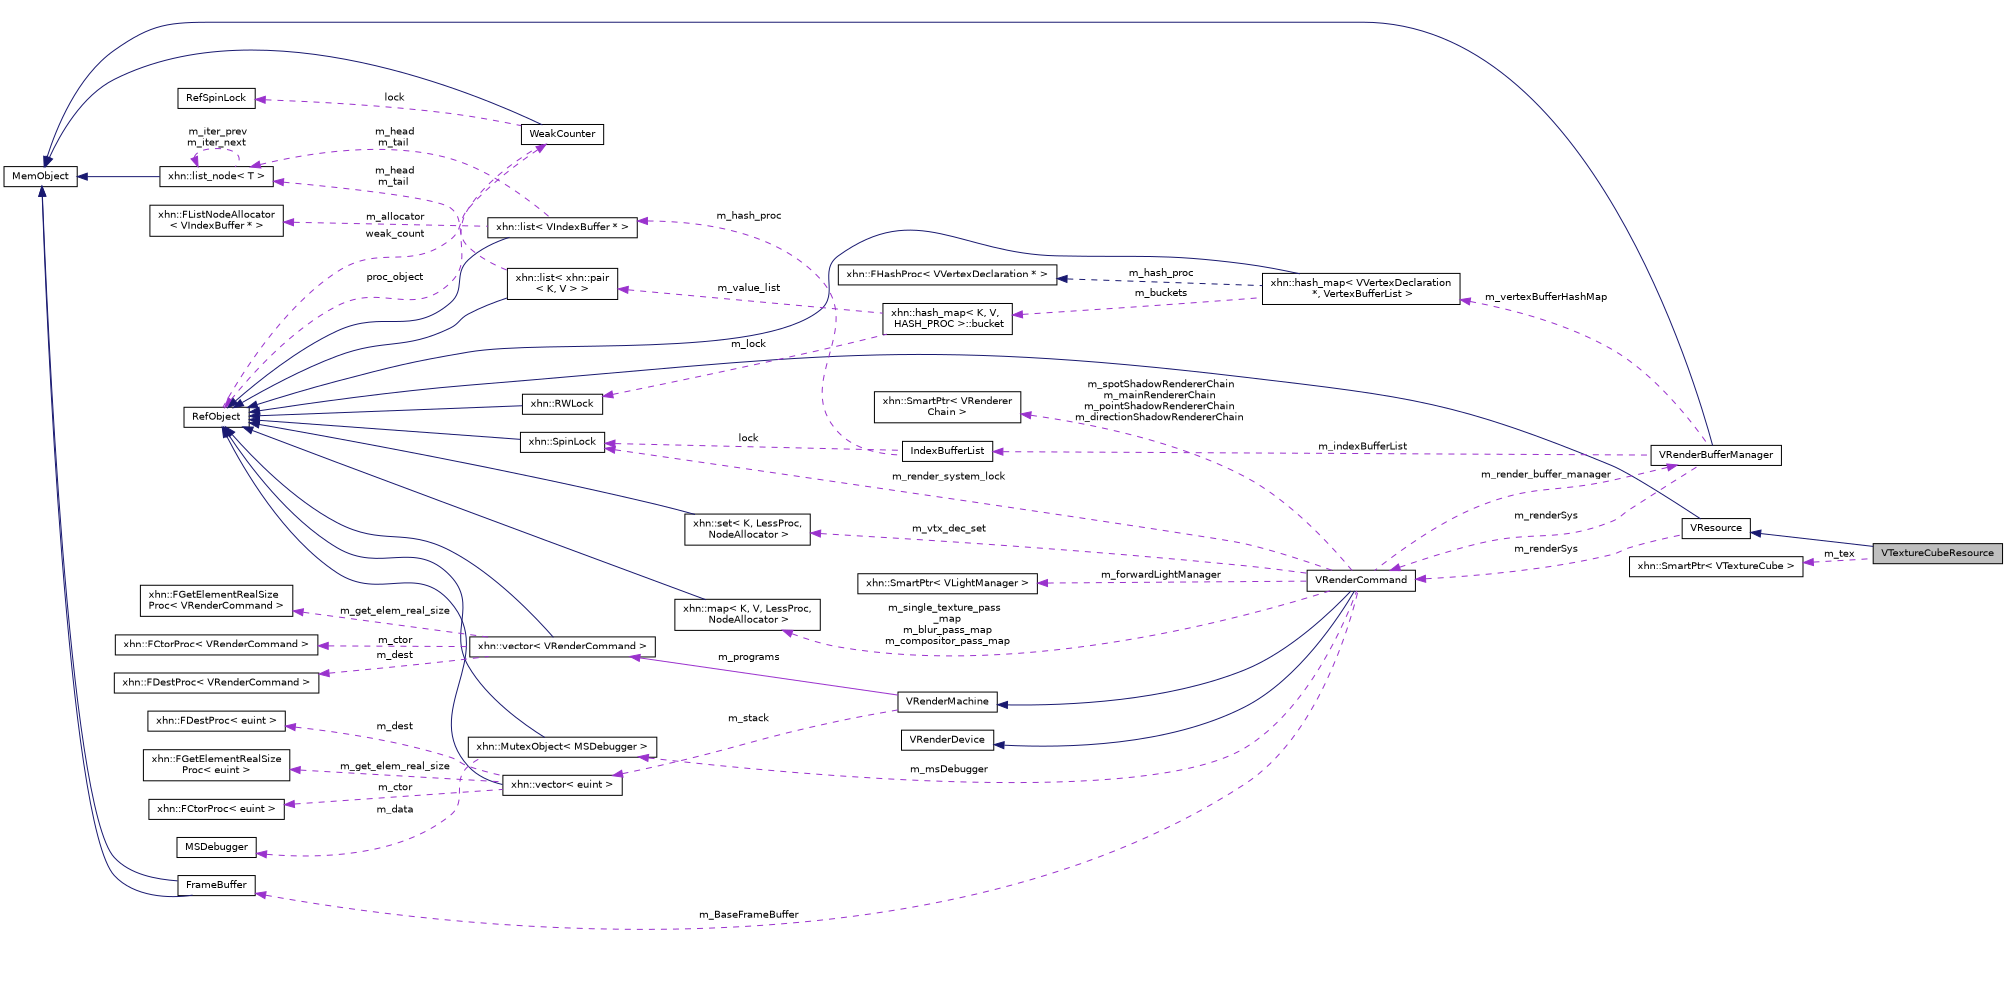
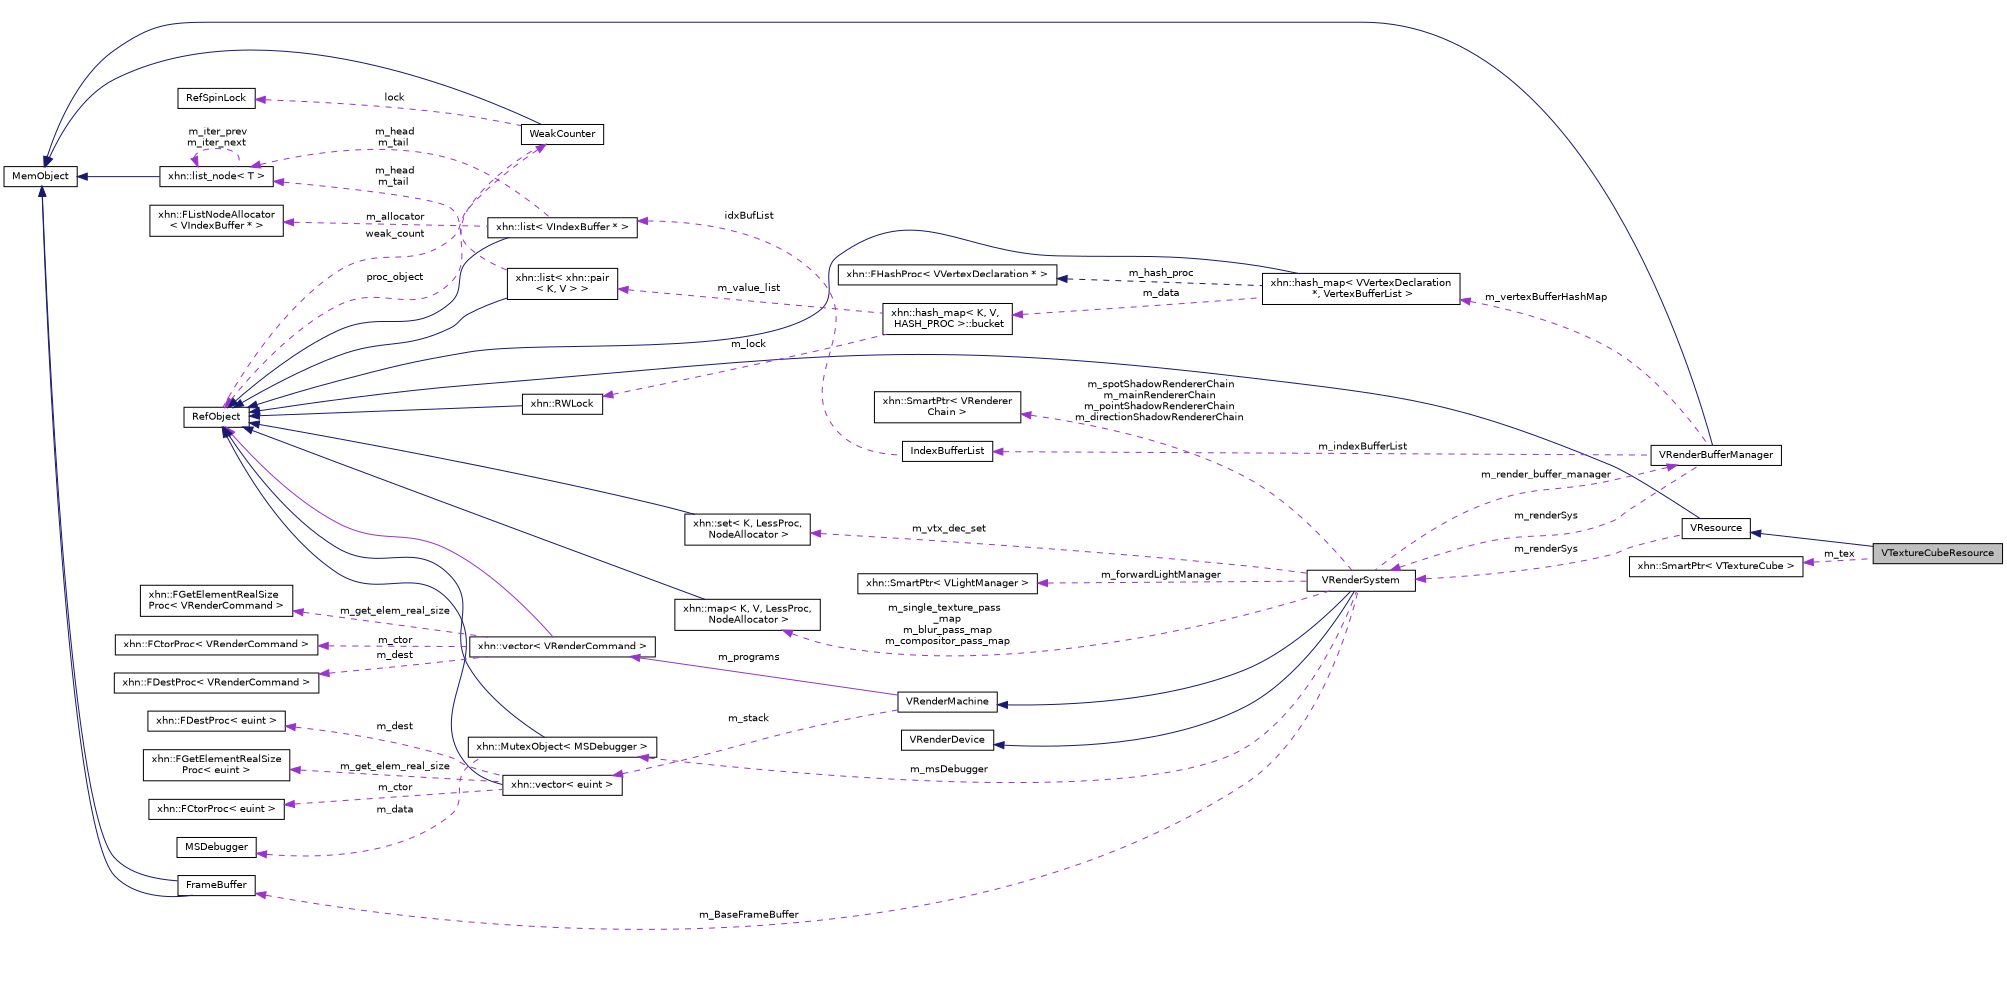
(748, 216) -> (748, 216)
(1160, 293) -> (1160, 293)
(563, 442) -> none
(393, 537) -> (393, 537)
(1361, 581) -> (1361, 581)
